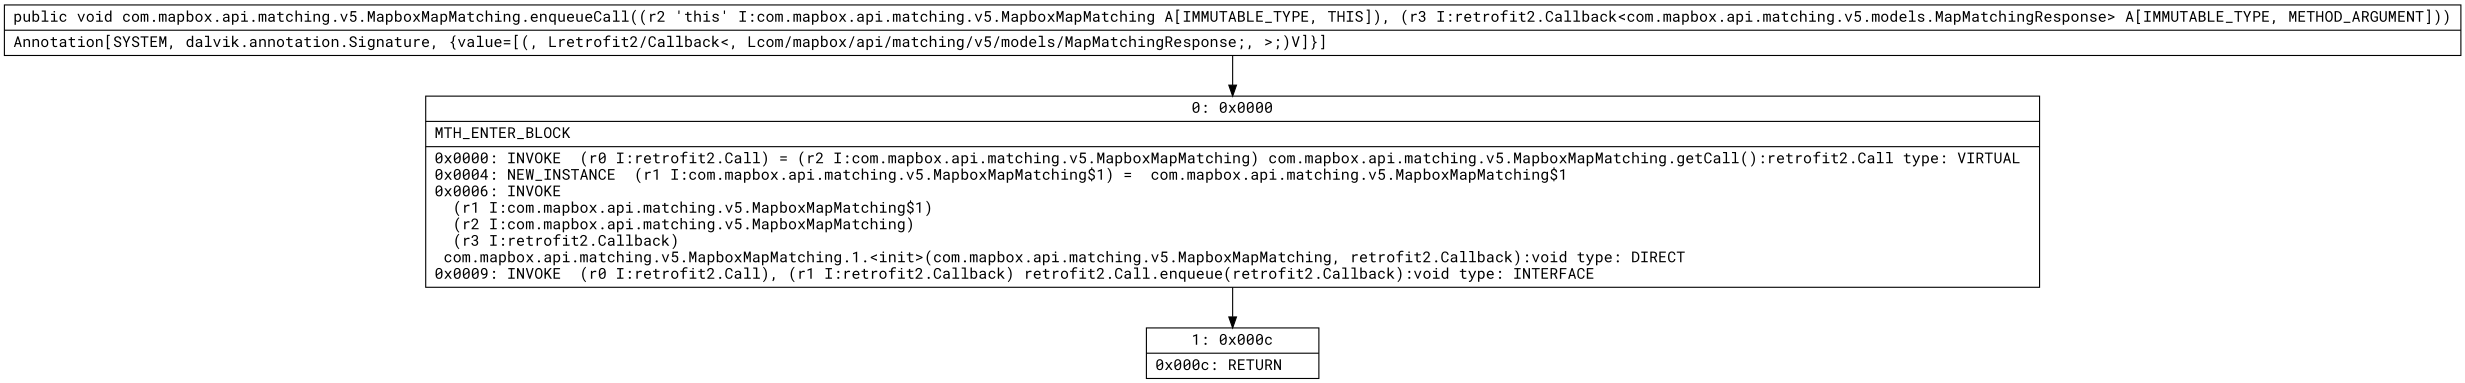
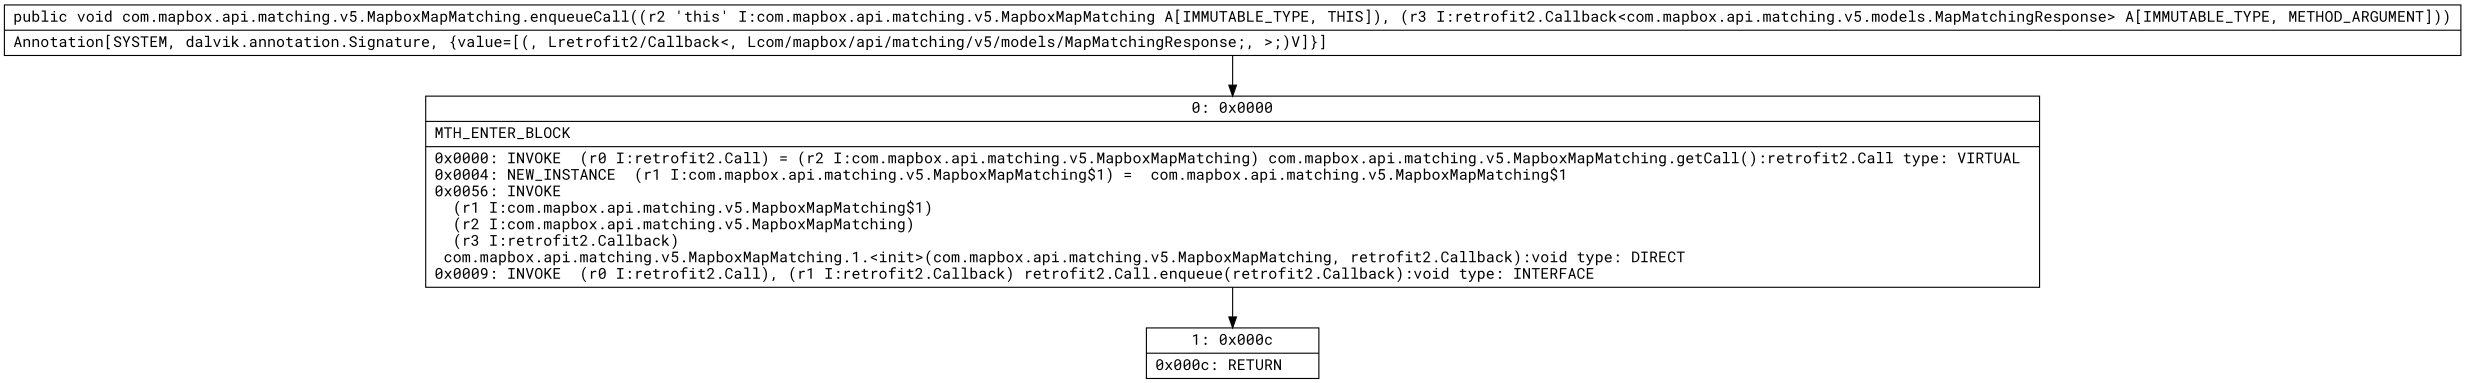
(508, 192) -> (508, 192)
